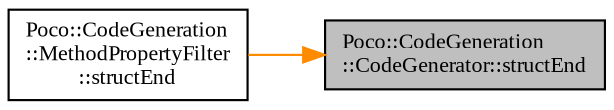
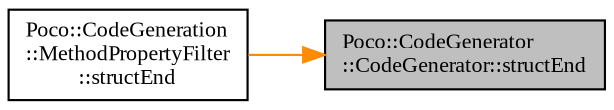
(465, 55) -> (465, 55)
